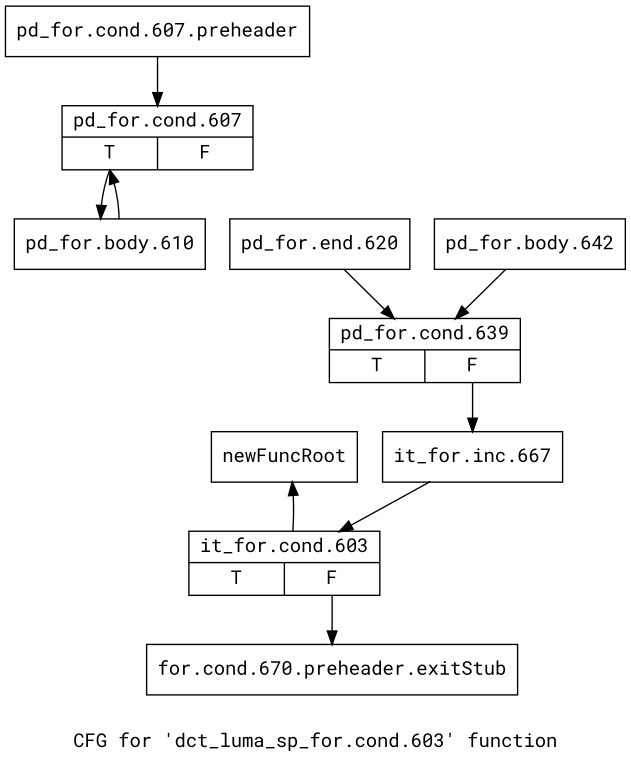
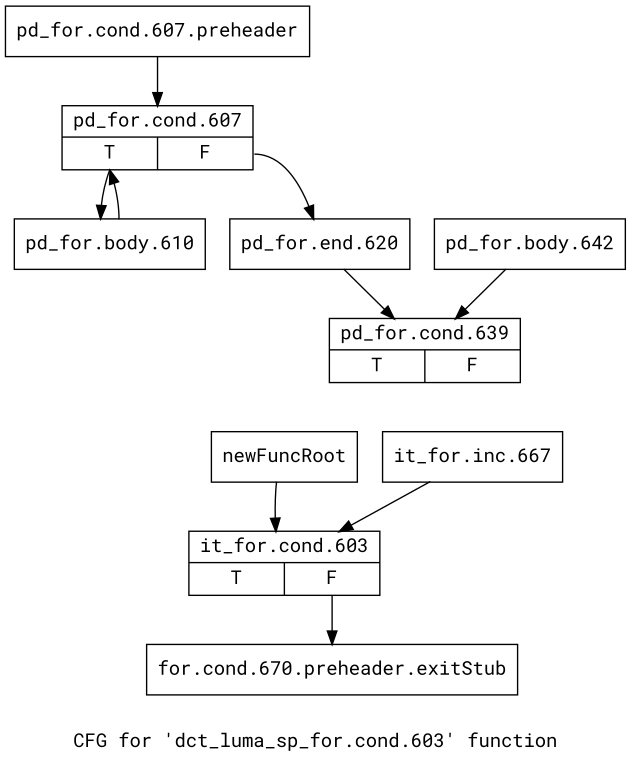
none -> (289, 172)
(473, 400) -> none
(294, 514) -> (275, 500)
